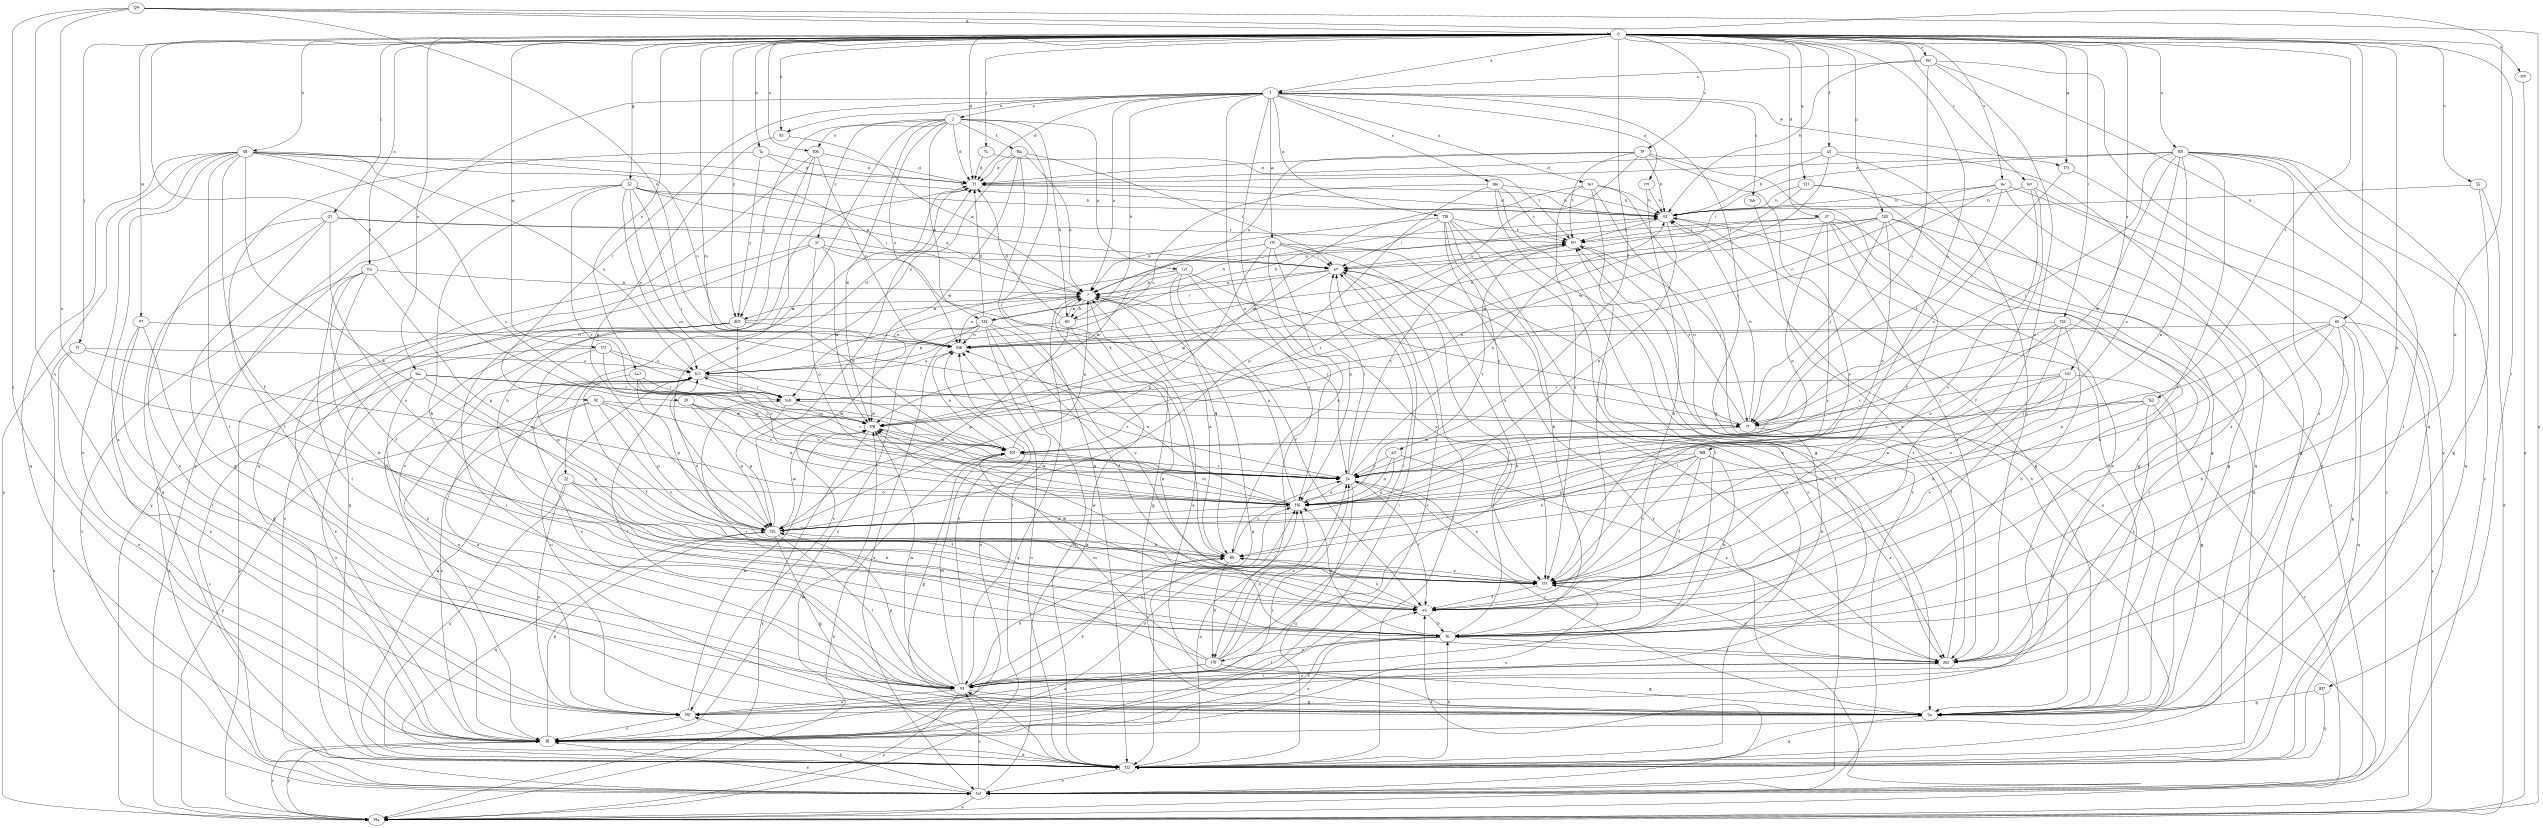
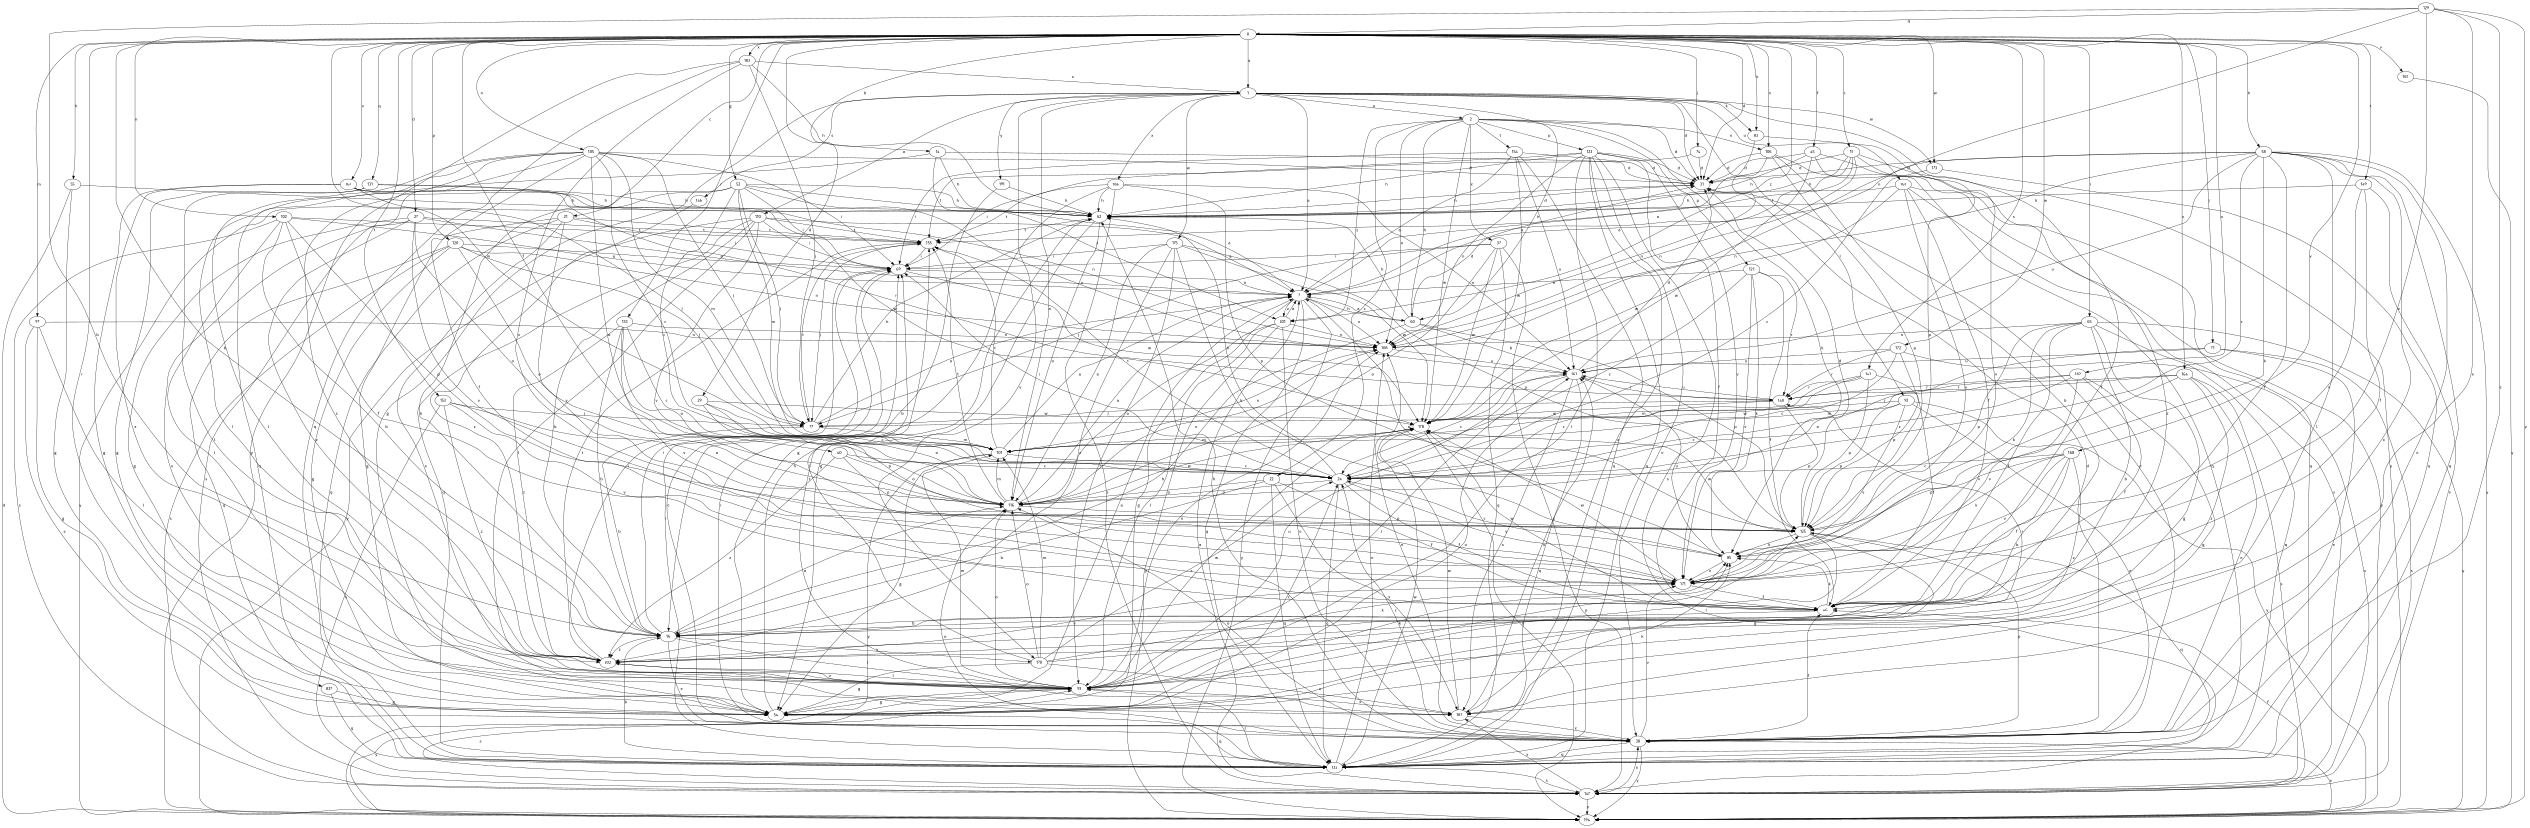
(2523, 77) -> (2406, 77)
(1738, 227) -> (605, 231)
(1153, 295) -> (1147, 176)
(638, 374) -> (1868, 374)
(1214, 609) -> (1337, 612)
